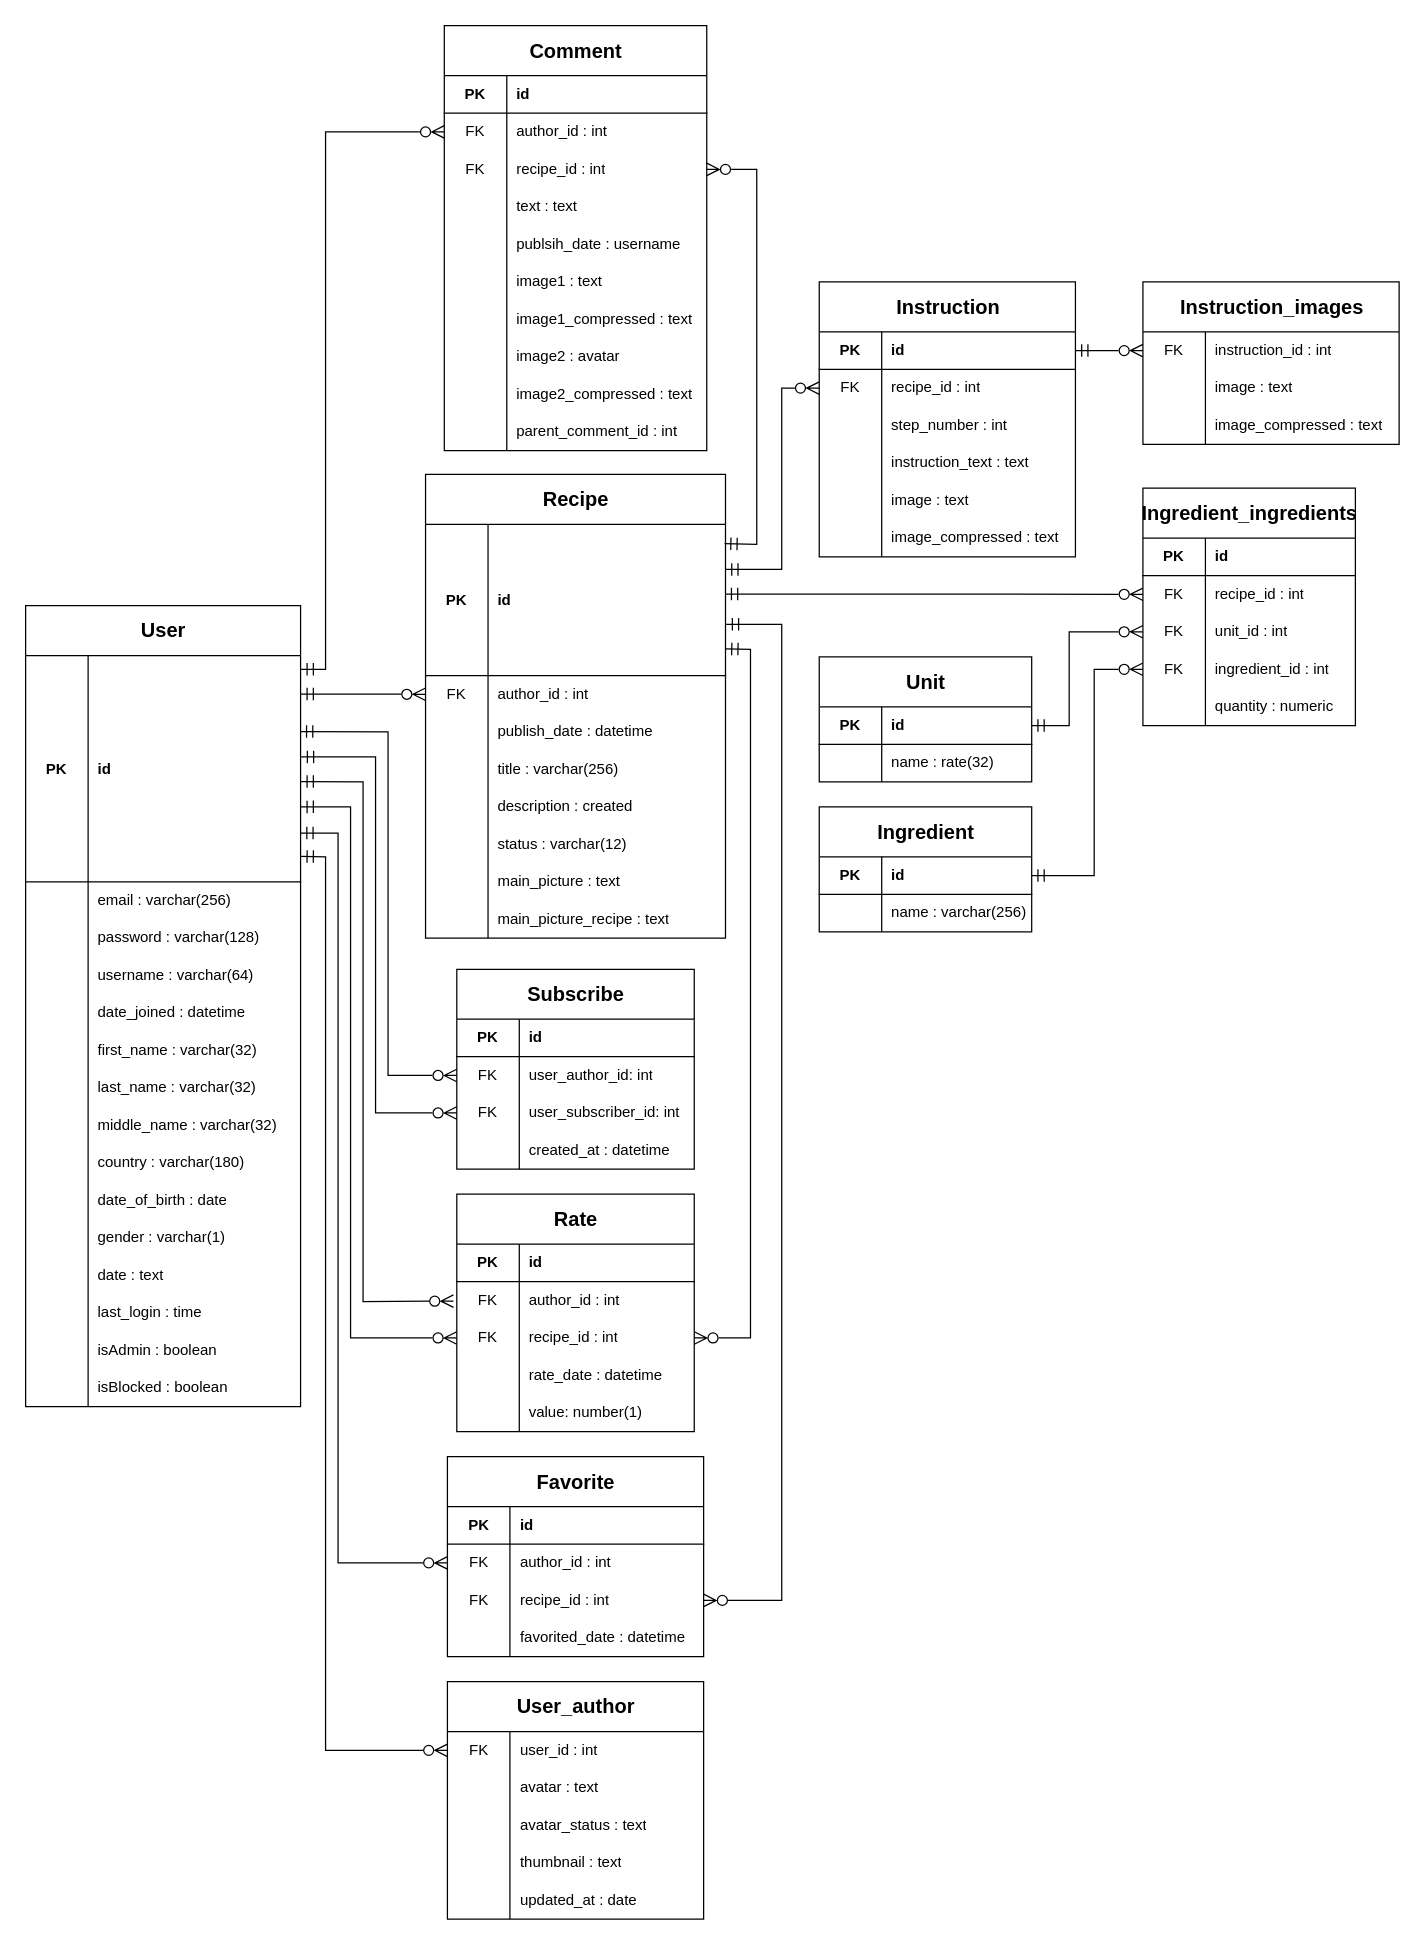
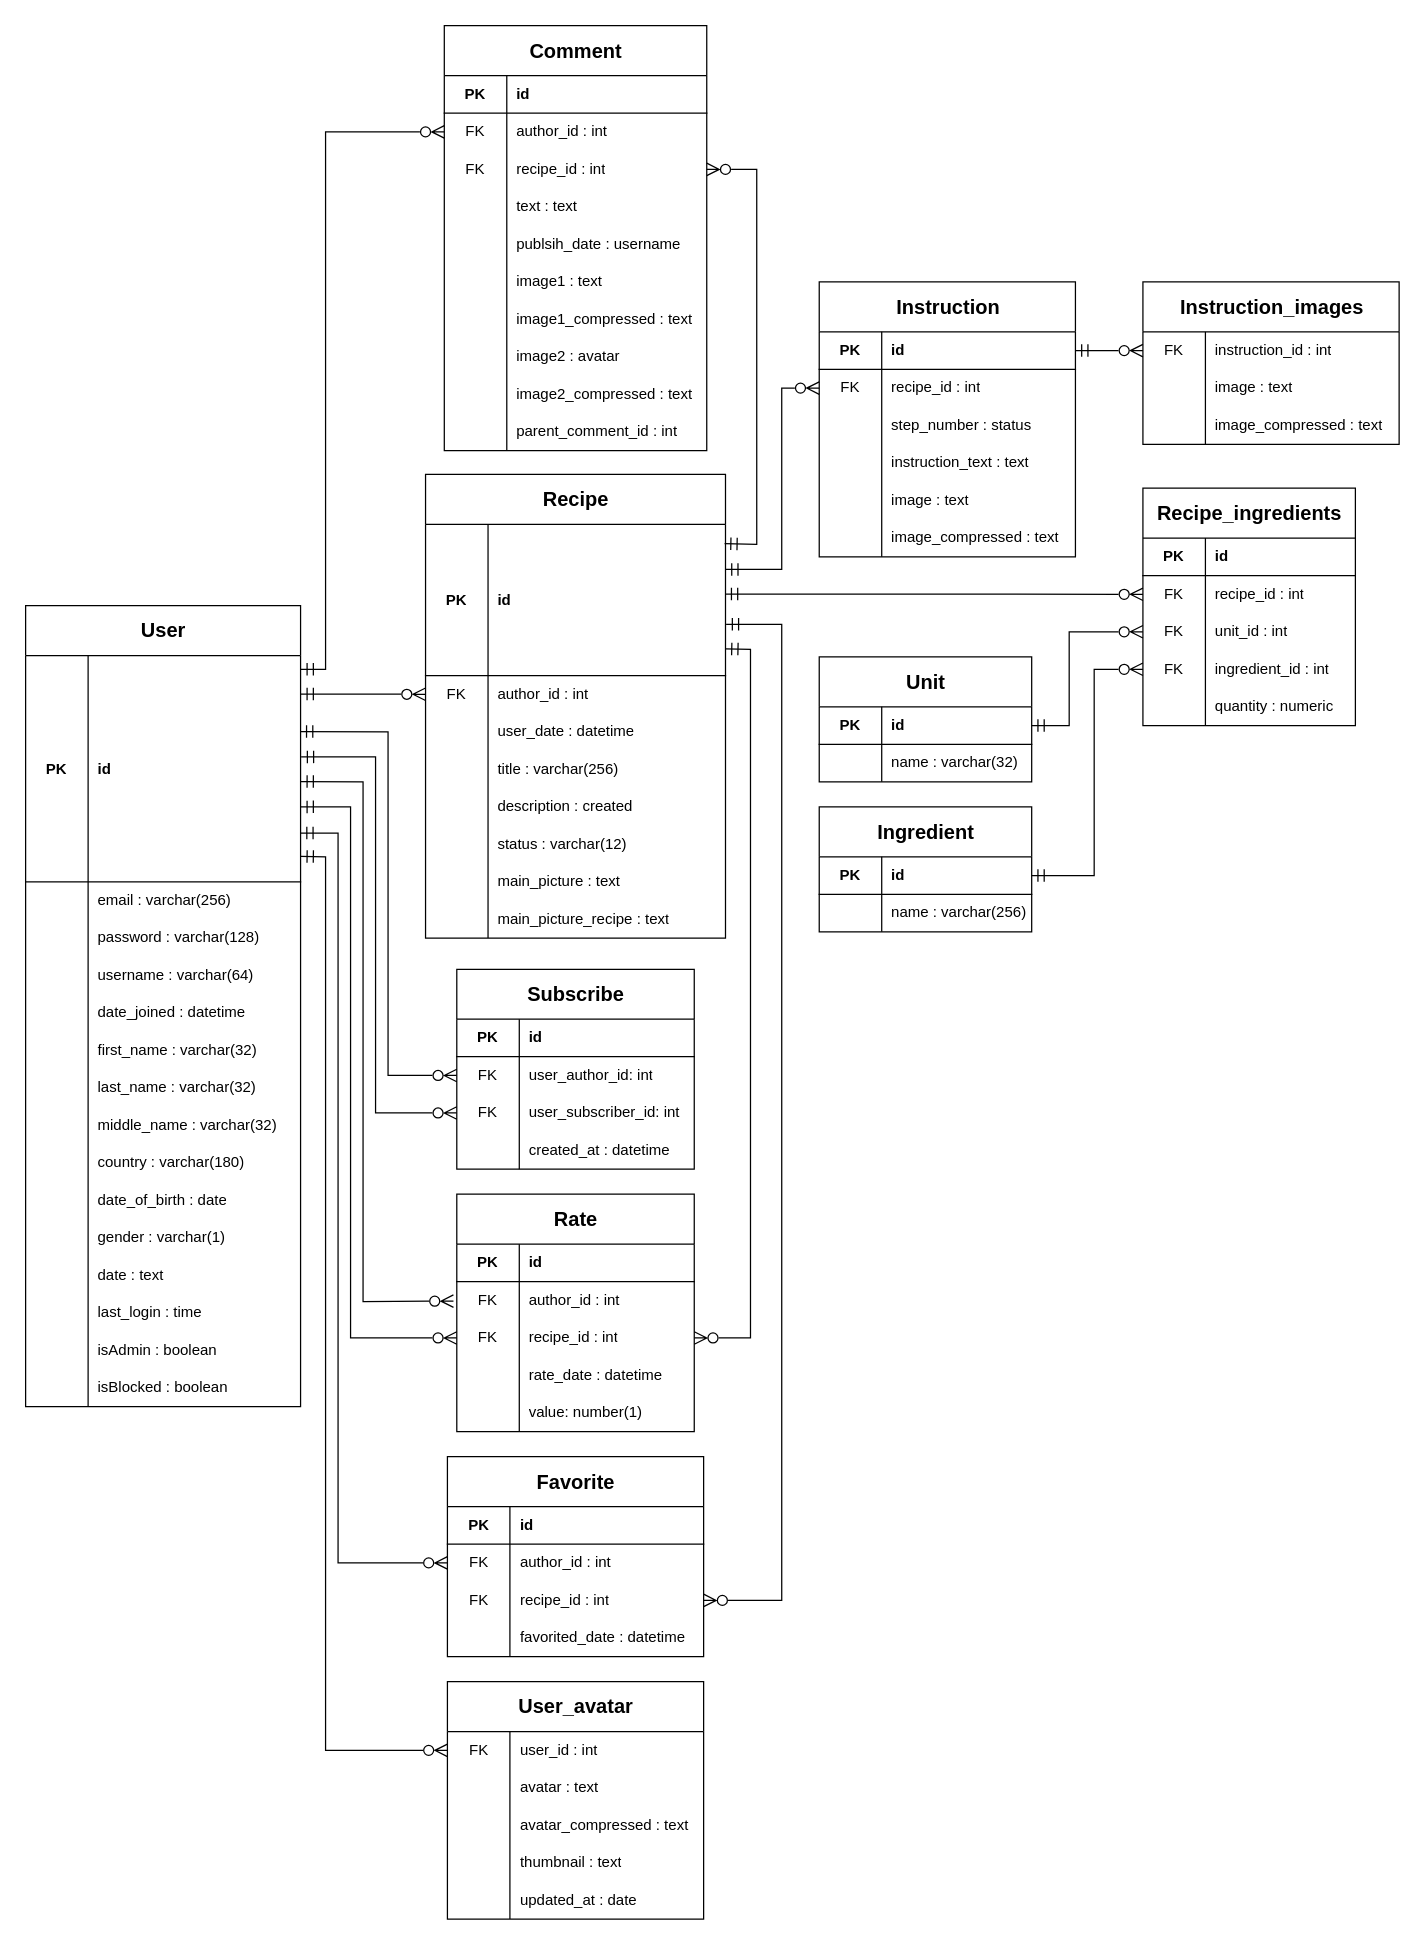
(955, 426) -> (970, 426)
(1250, 513) -> (1250, 513)
(583, 732) -> (574, 732)
(949, 763) -> (962, 763)
(576, 1707) -> (576, 1707)
(599, 1826) -> (613, 1826)
